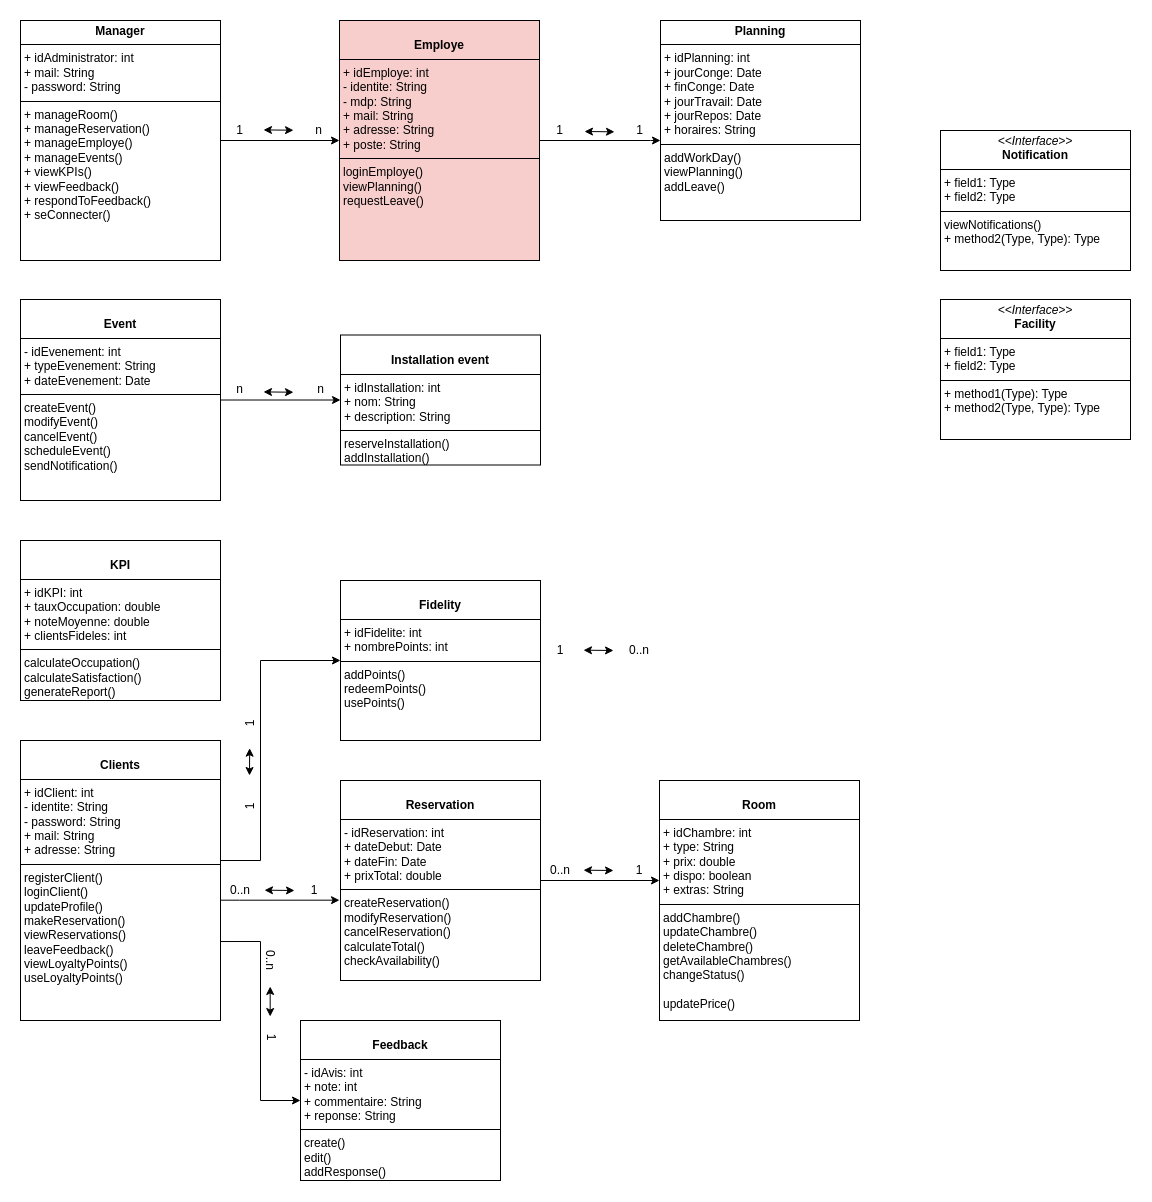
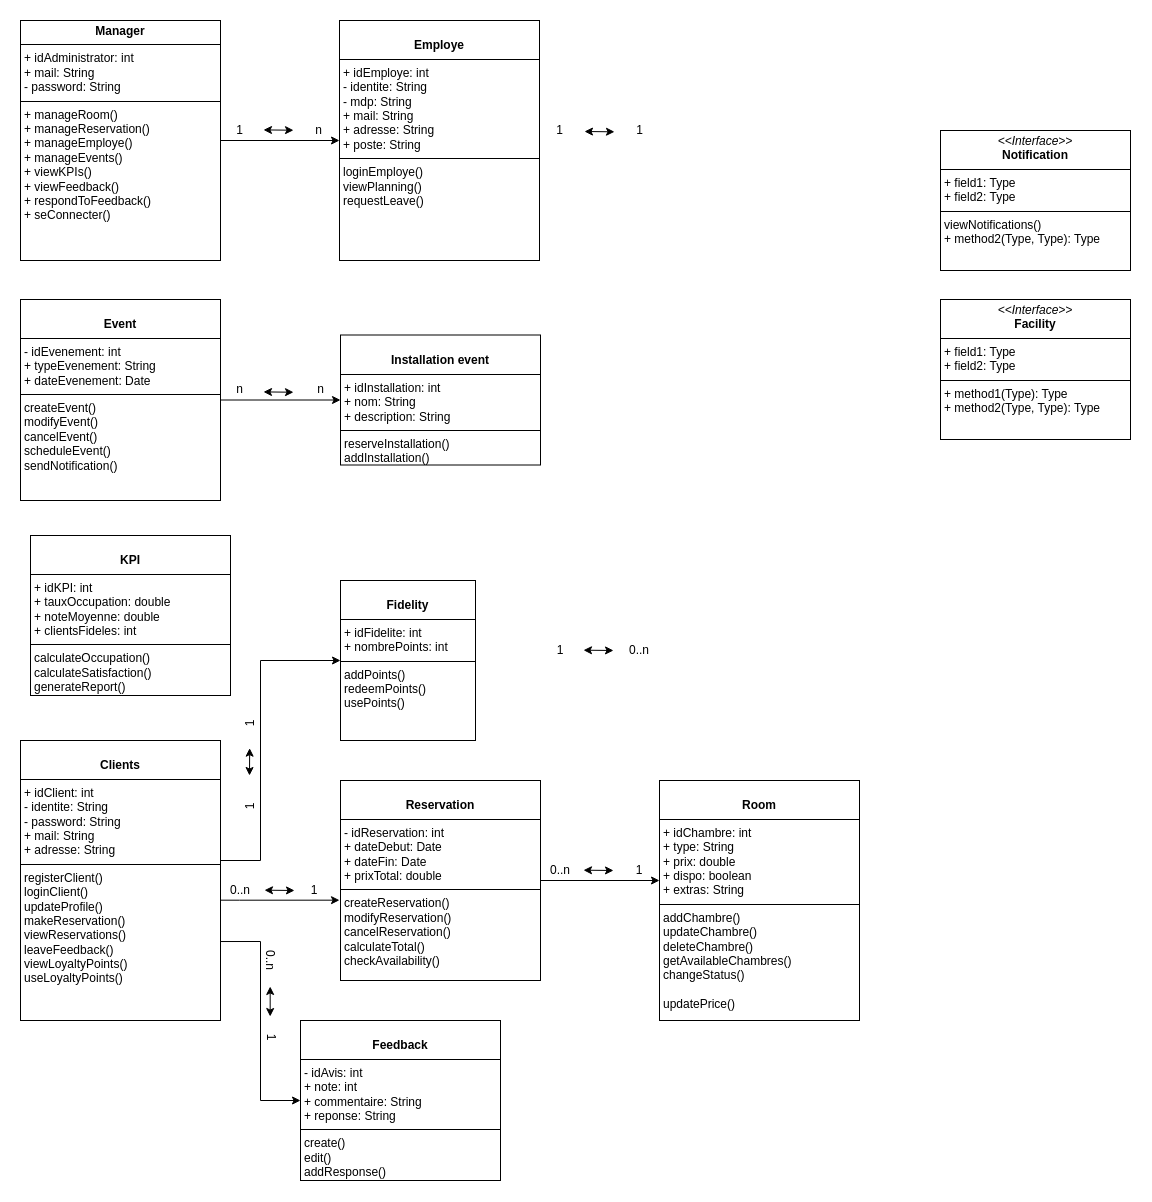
(761, 121) -> none
(440, 141) -> (440, 141)
(597, 141) -> none
(121, 621) -> (131, 616)
(441, 661) -> (408, 661)
